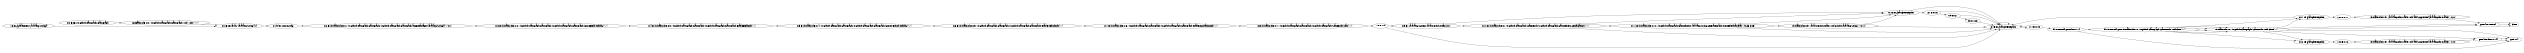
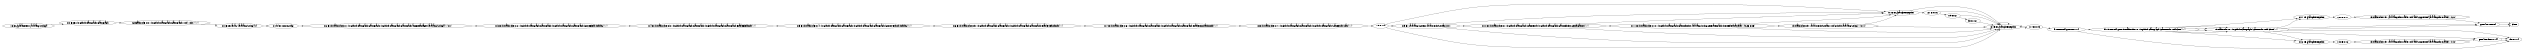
none -> (1634, 5)
(2153, 18) -> (1722, 42)
(1973, 21) -> (1973, 21)
(134, 27) -> (57, 25)
(2066, 30) -> (2066, 30)
(2514, 39) -> (2514, 39)
